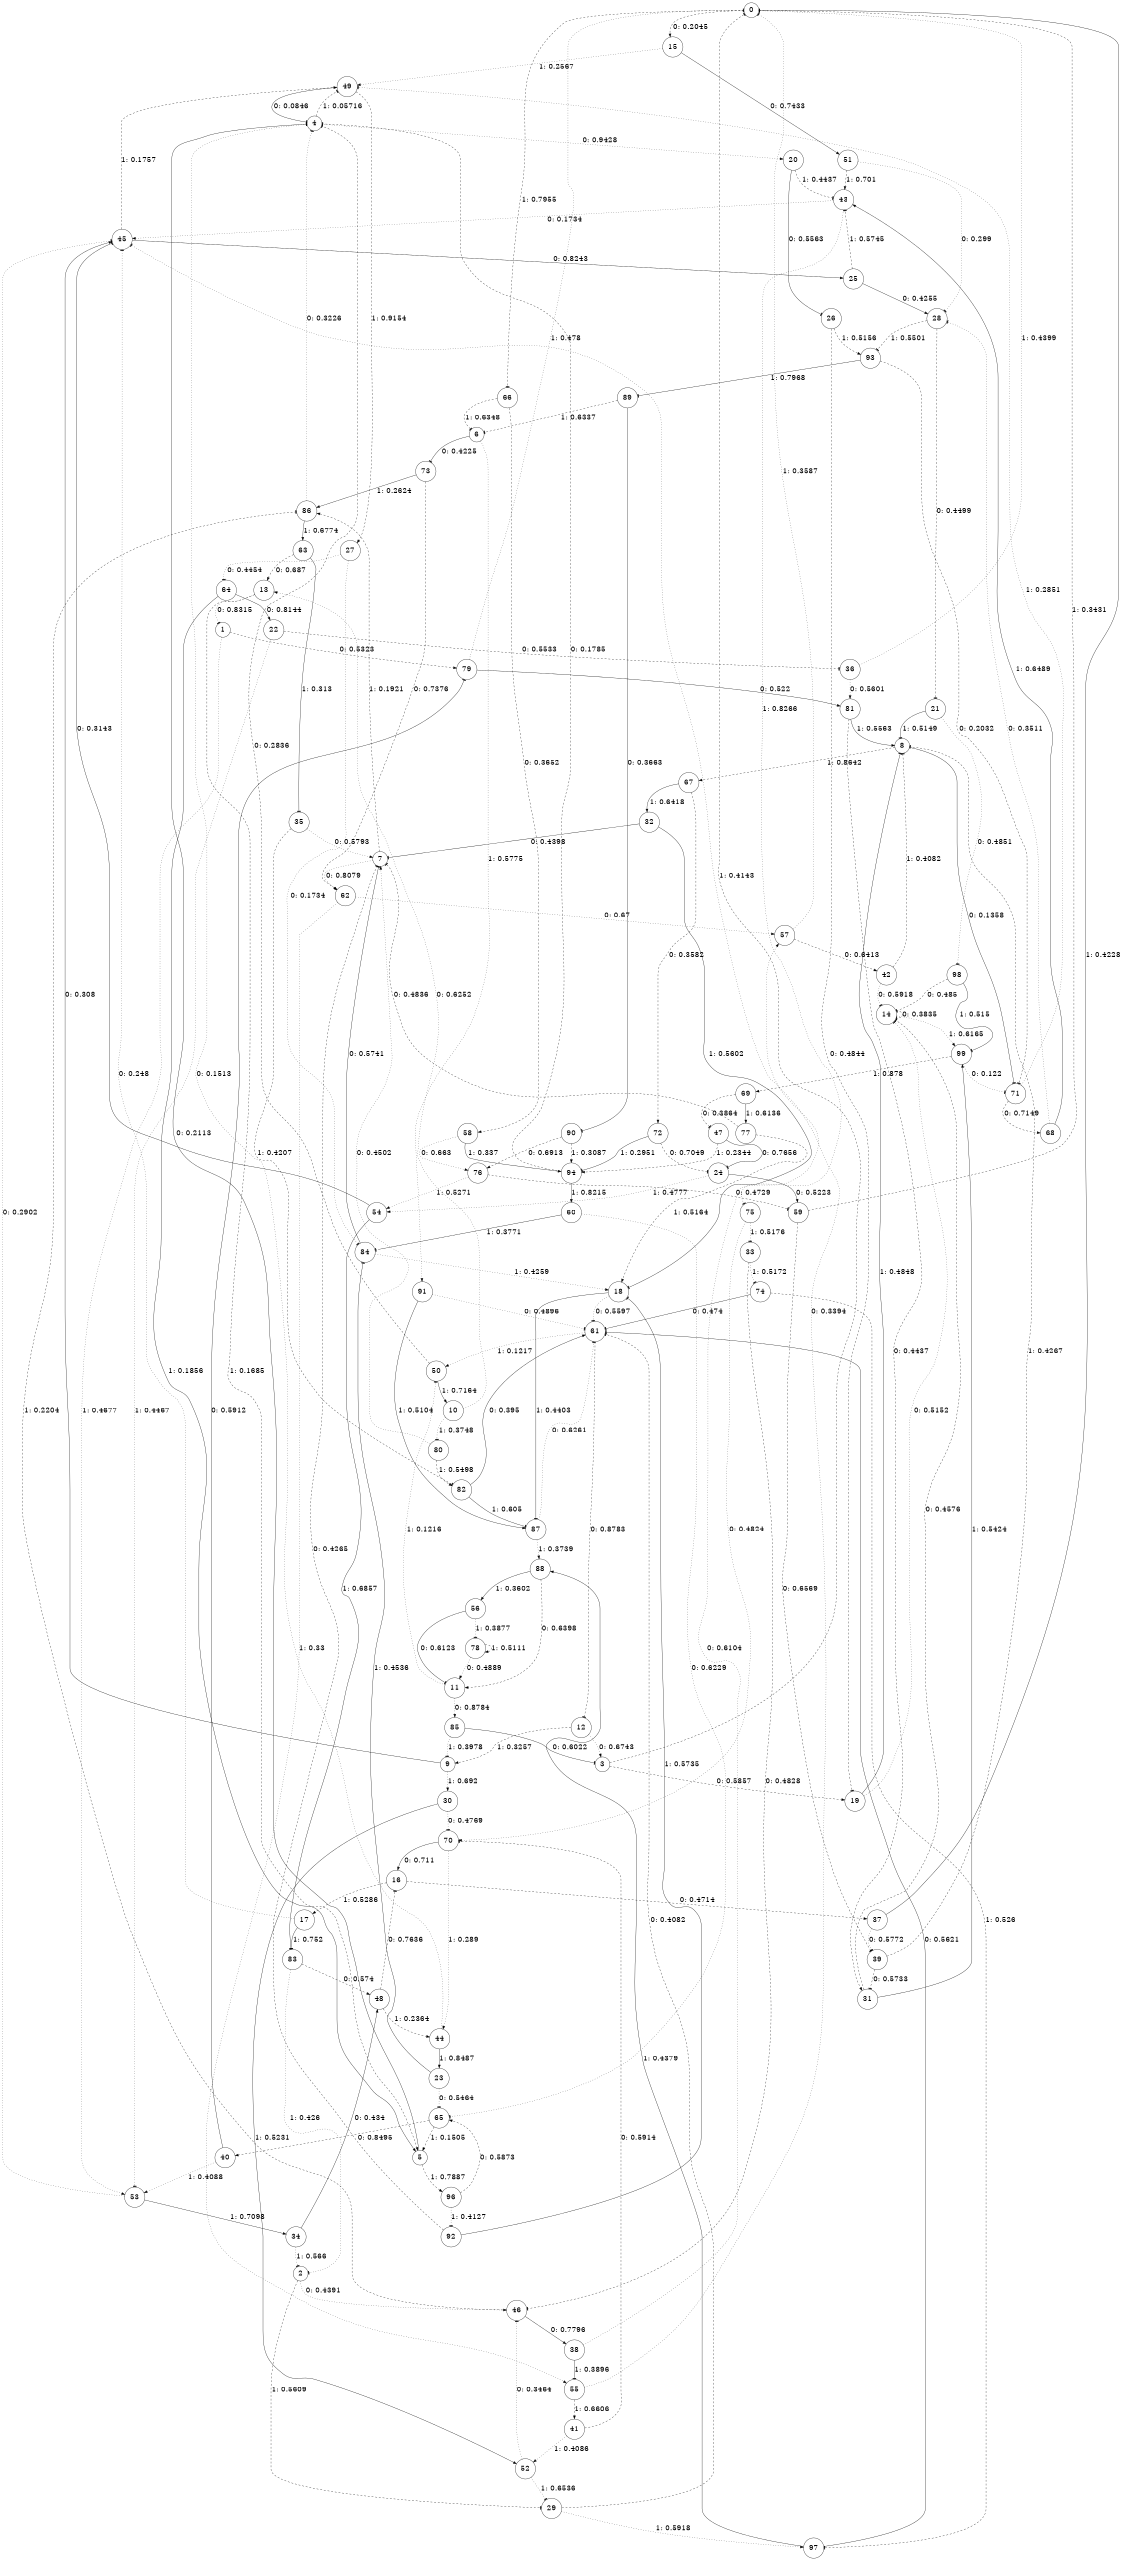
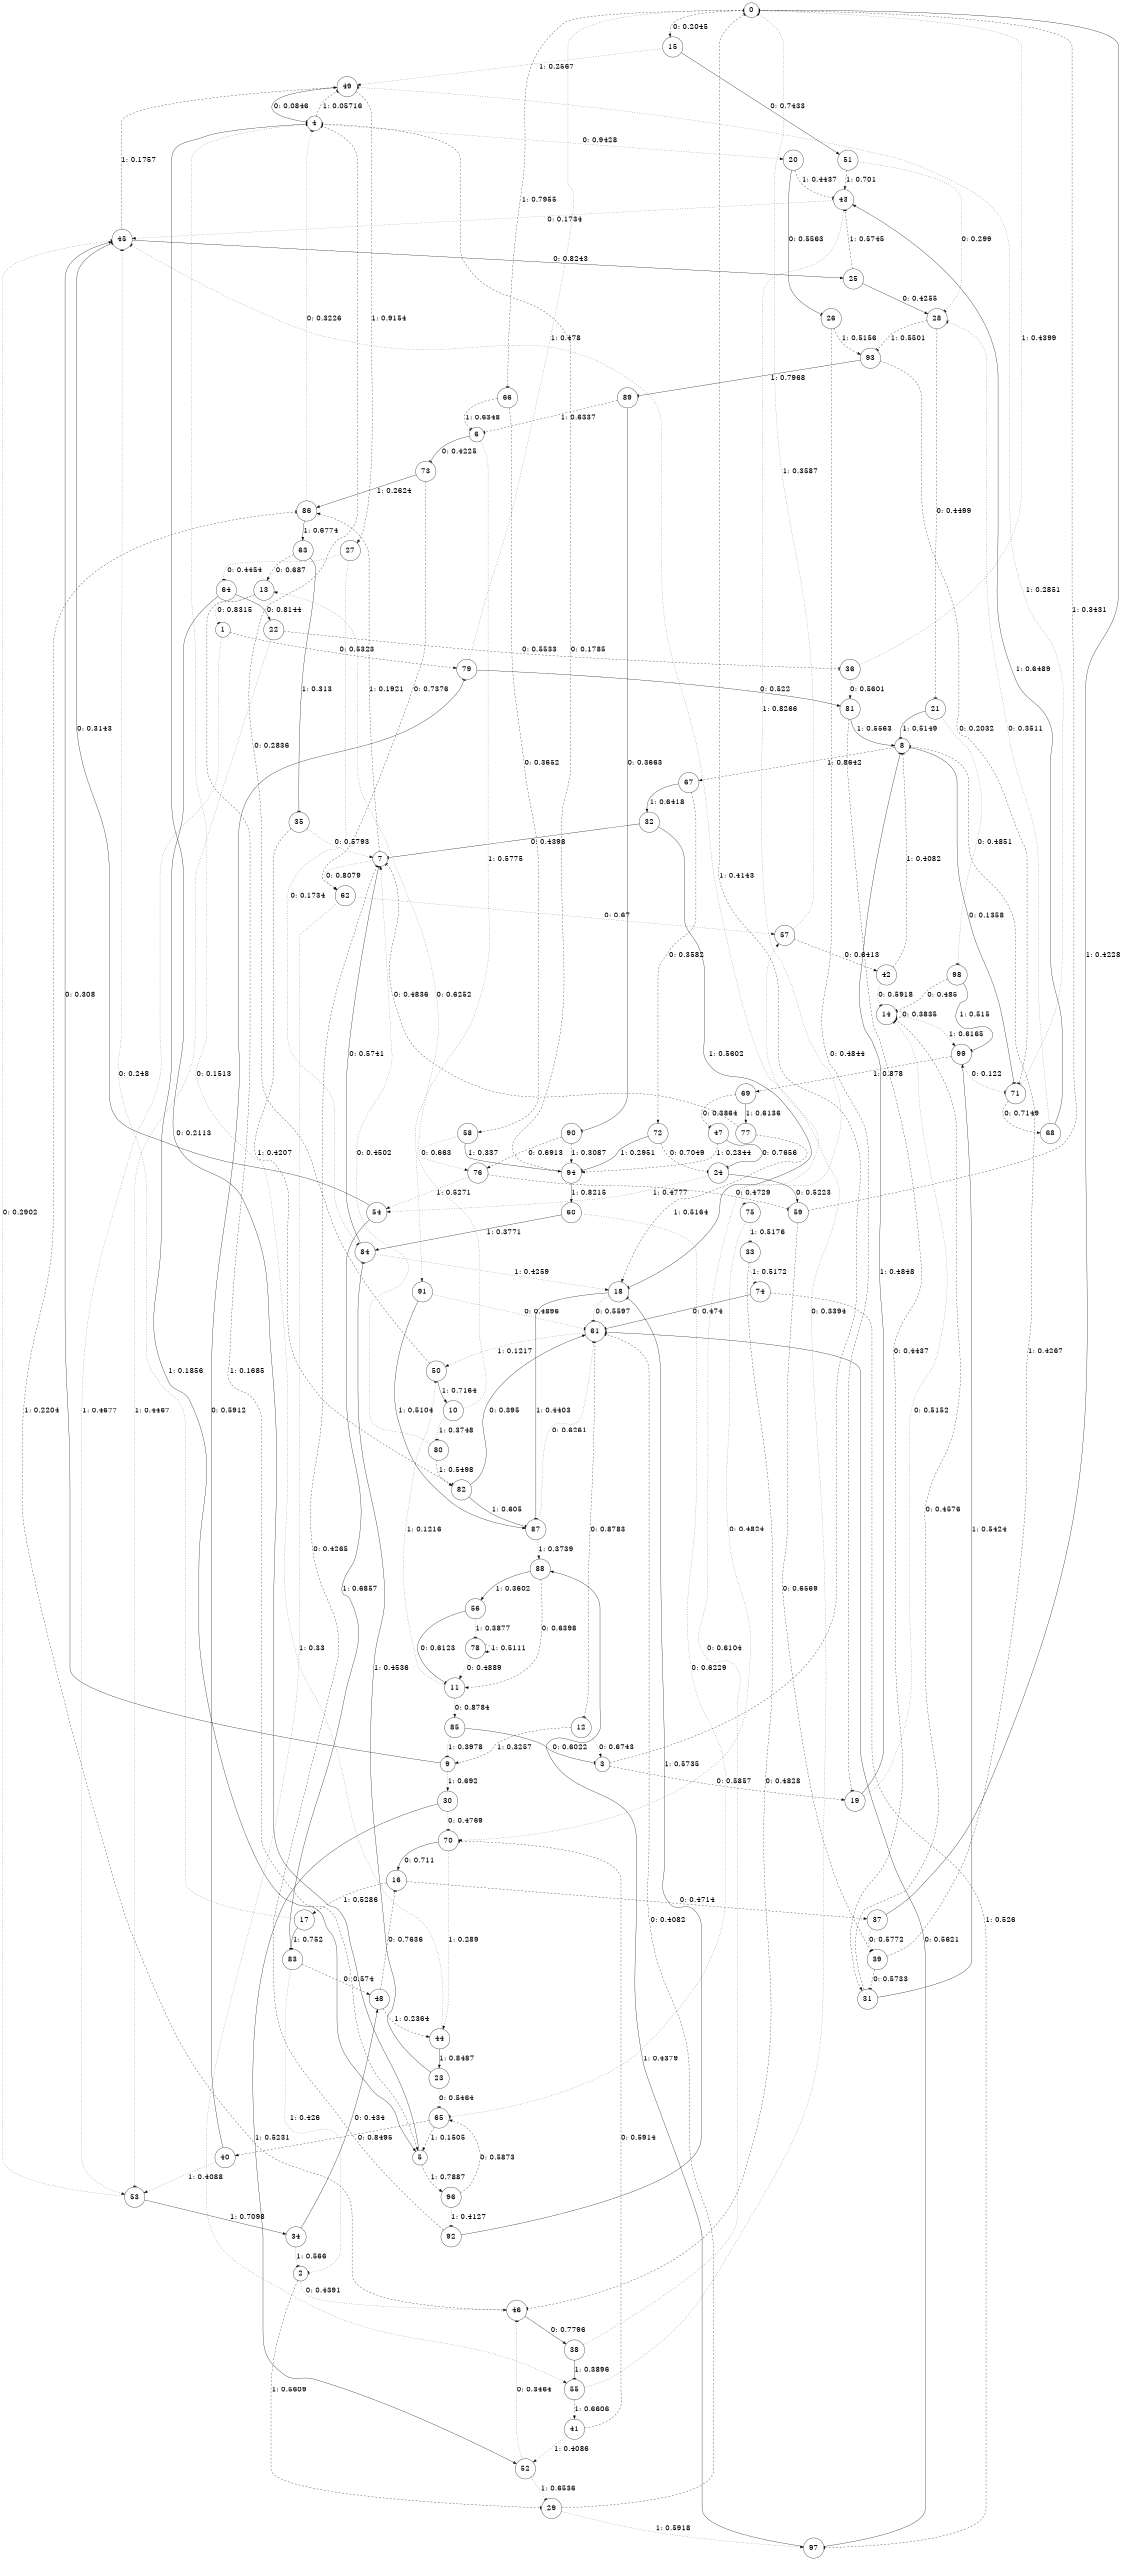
(470, 1232) -> (470, 1232)
